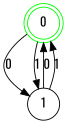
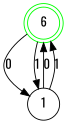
(44, 23) -> (44, 23)
